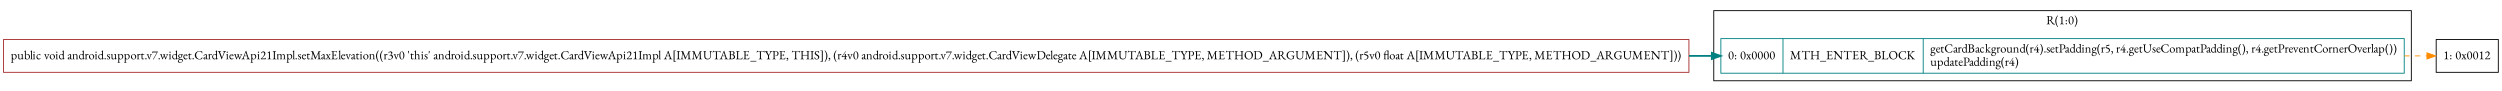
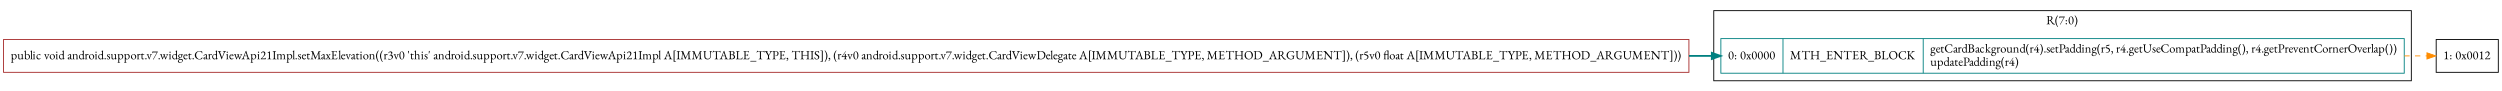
(2063, 21) -> (2063, 21)
